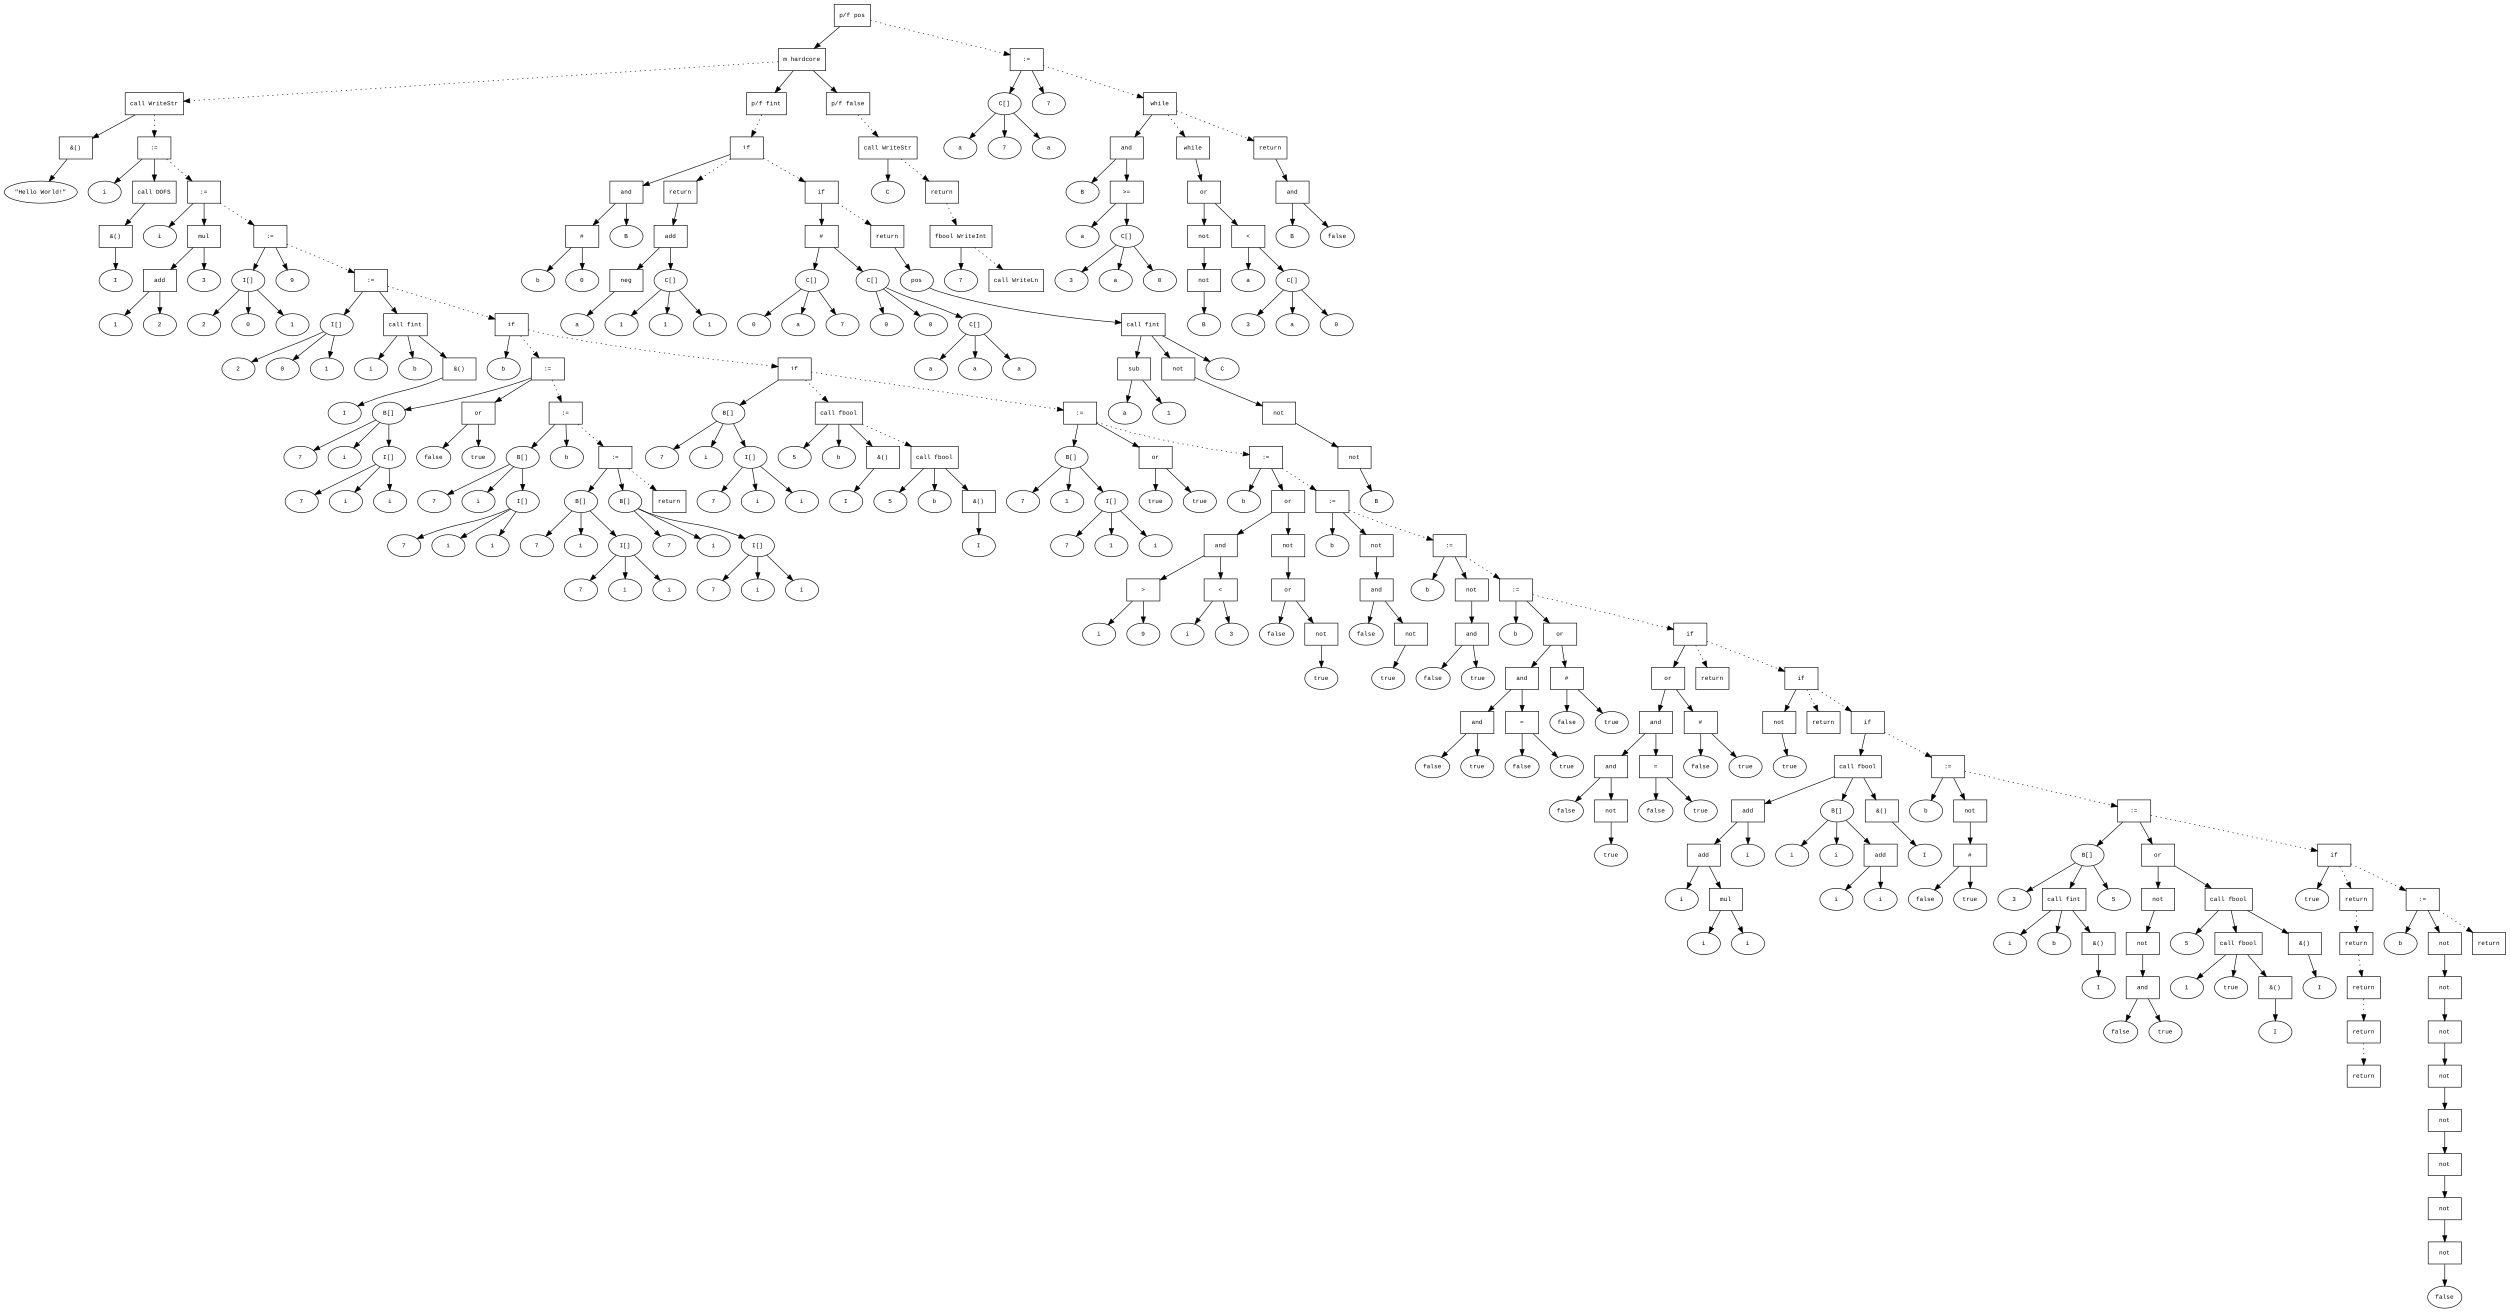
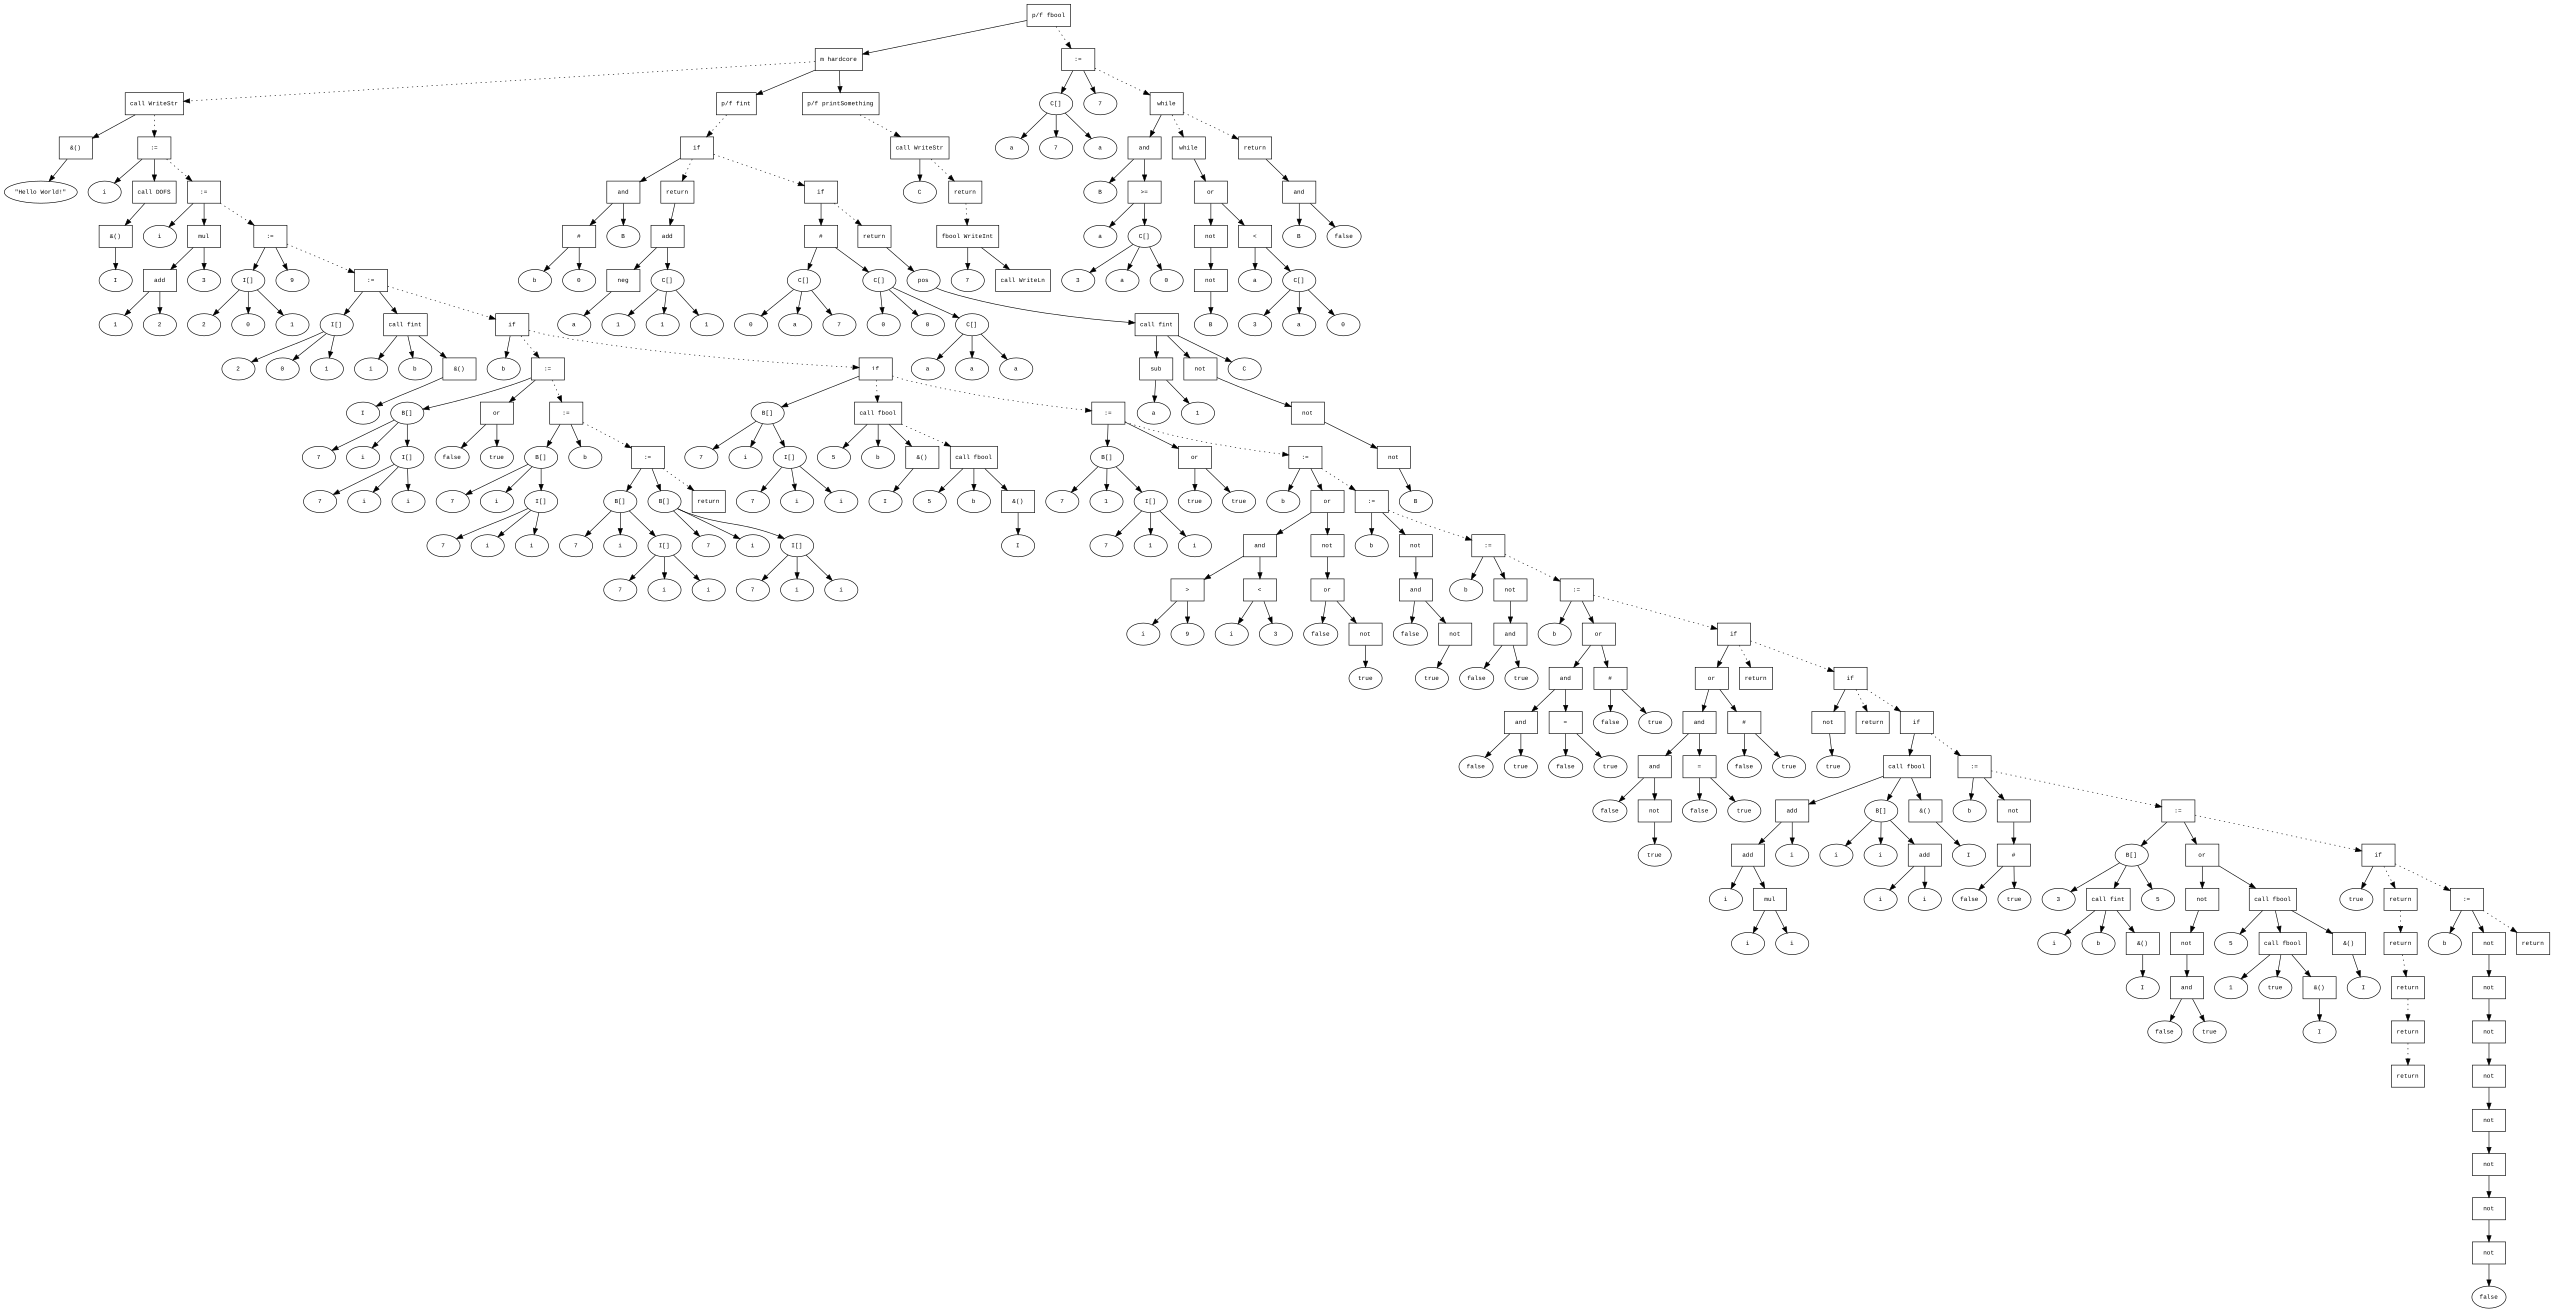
(852, 15) -> (1049, 15)
(848, 104) -> (841, 104)
(986, 257) -> (993, 257)
